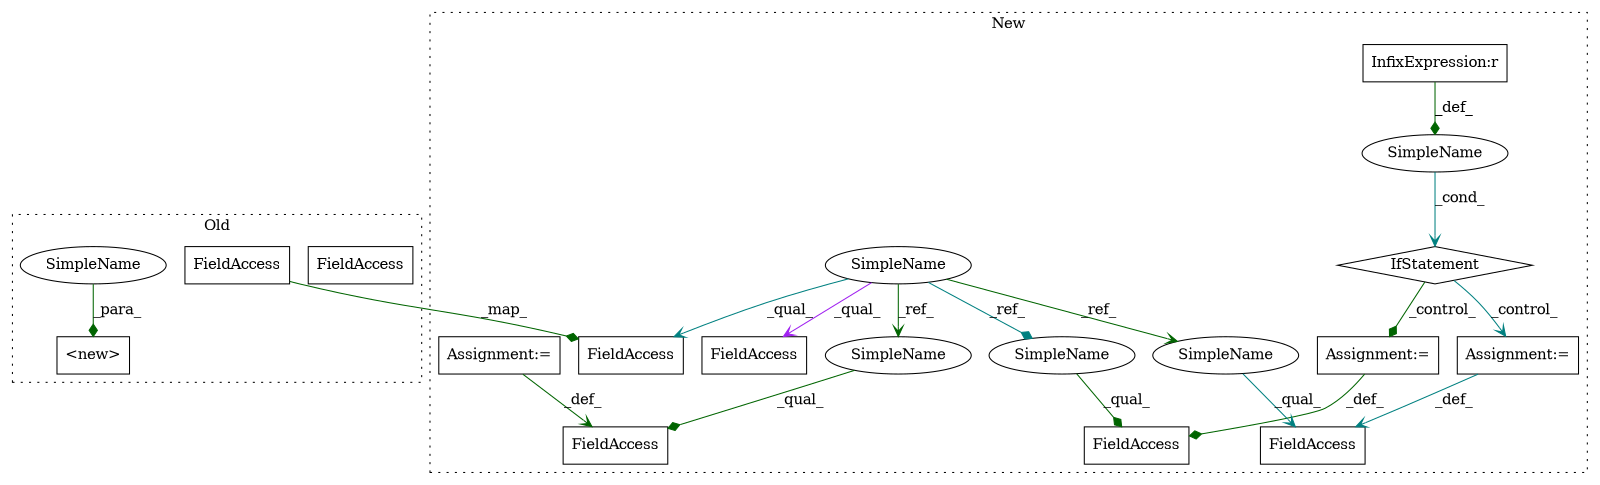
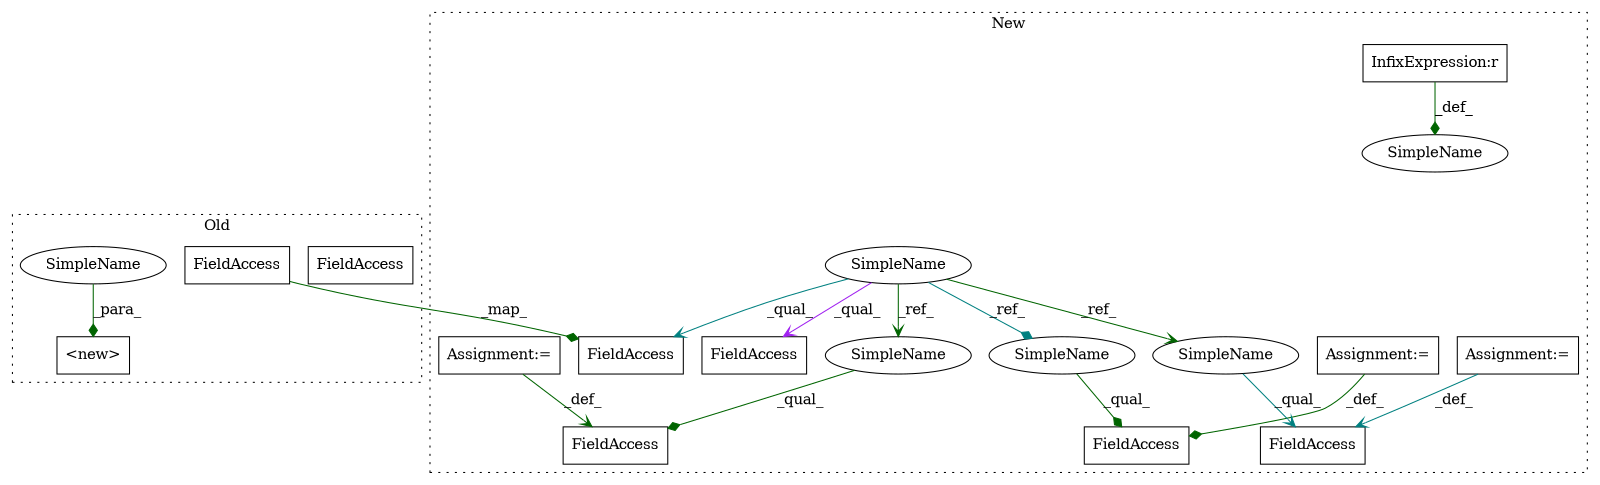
(1435, 265) -> none
